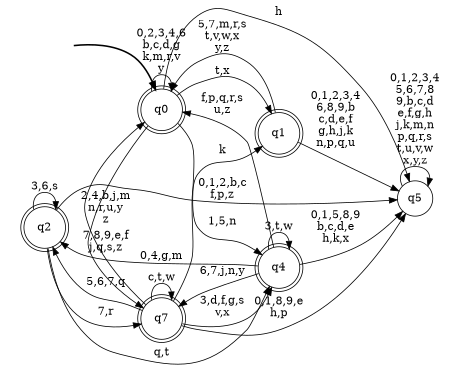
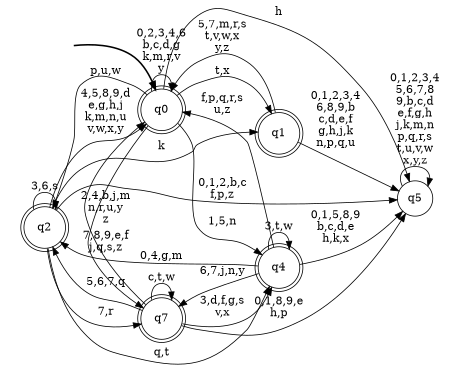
none -> (75, 107)
none -> (80, 151)
(193, 231) -> (144, 161)
